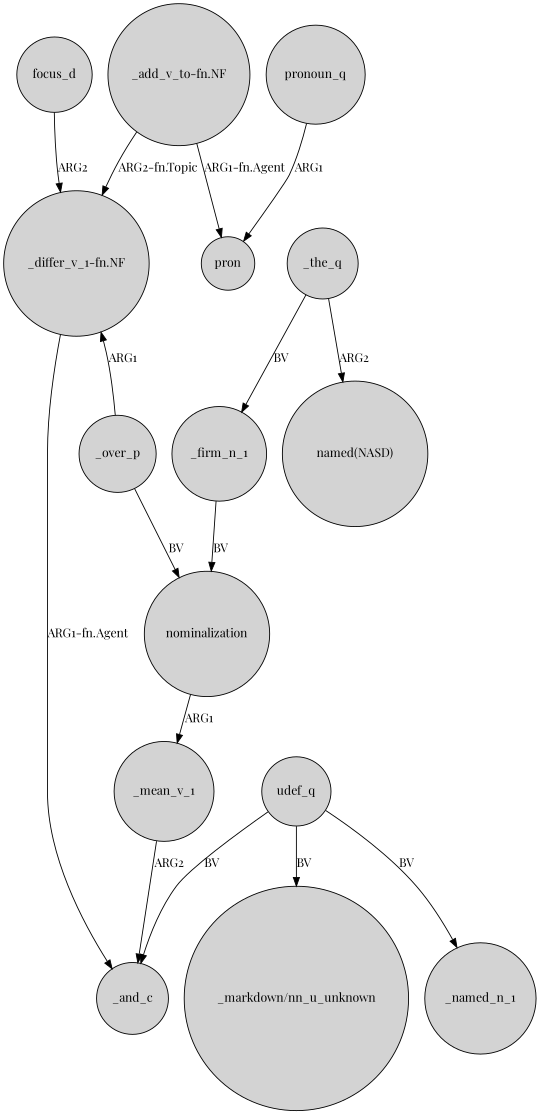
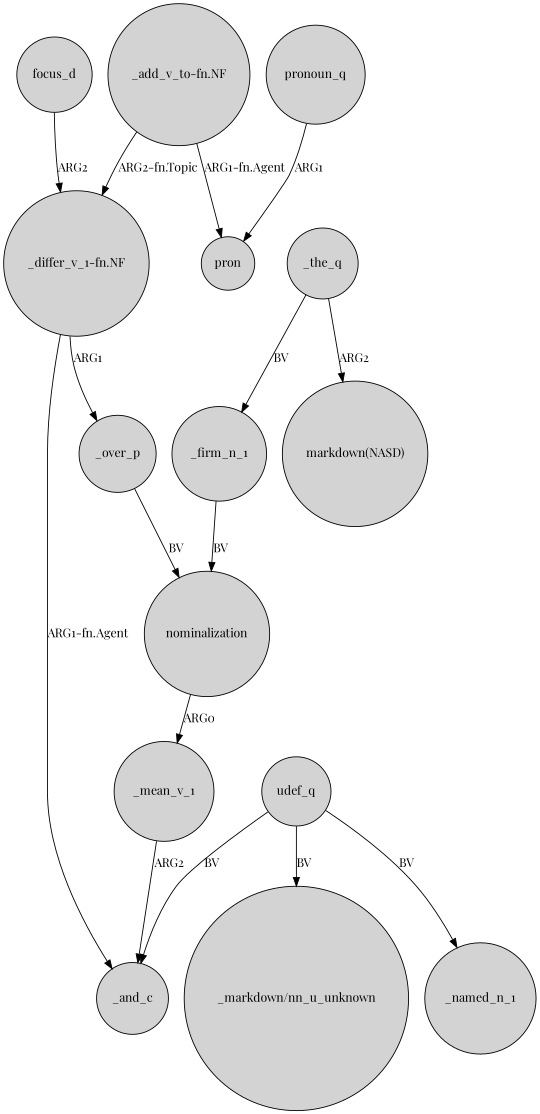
(111, 378) -> (77, 376)
(355, 454) -> (355, 454)
(200, 719) -> (200, 719)
